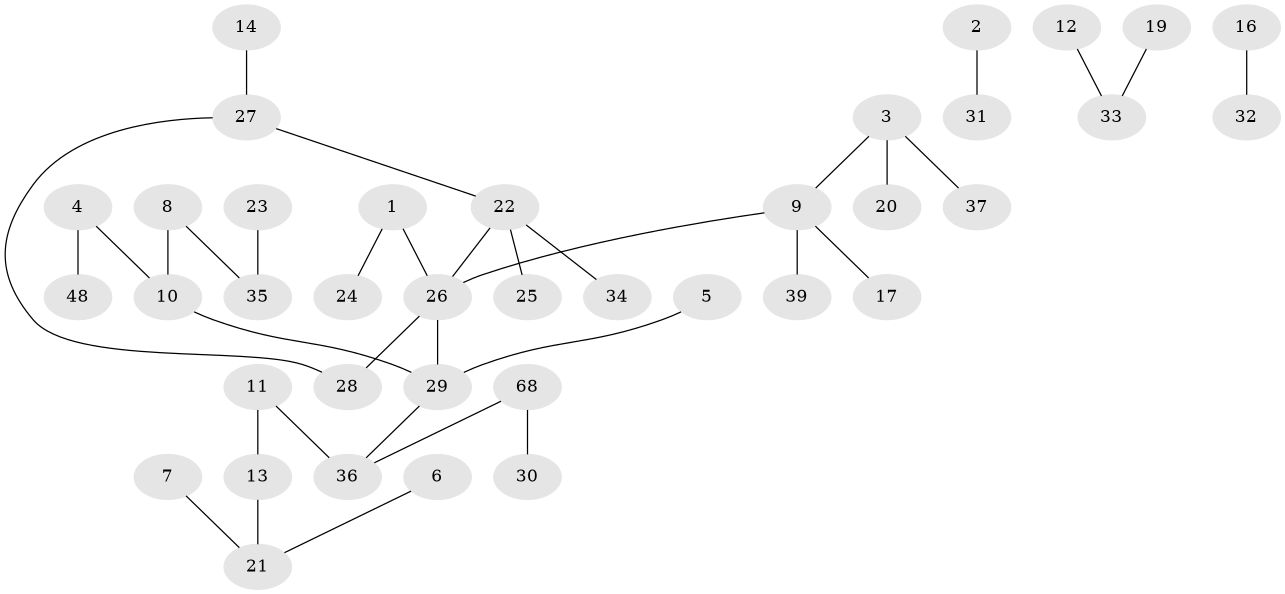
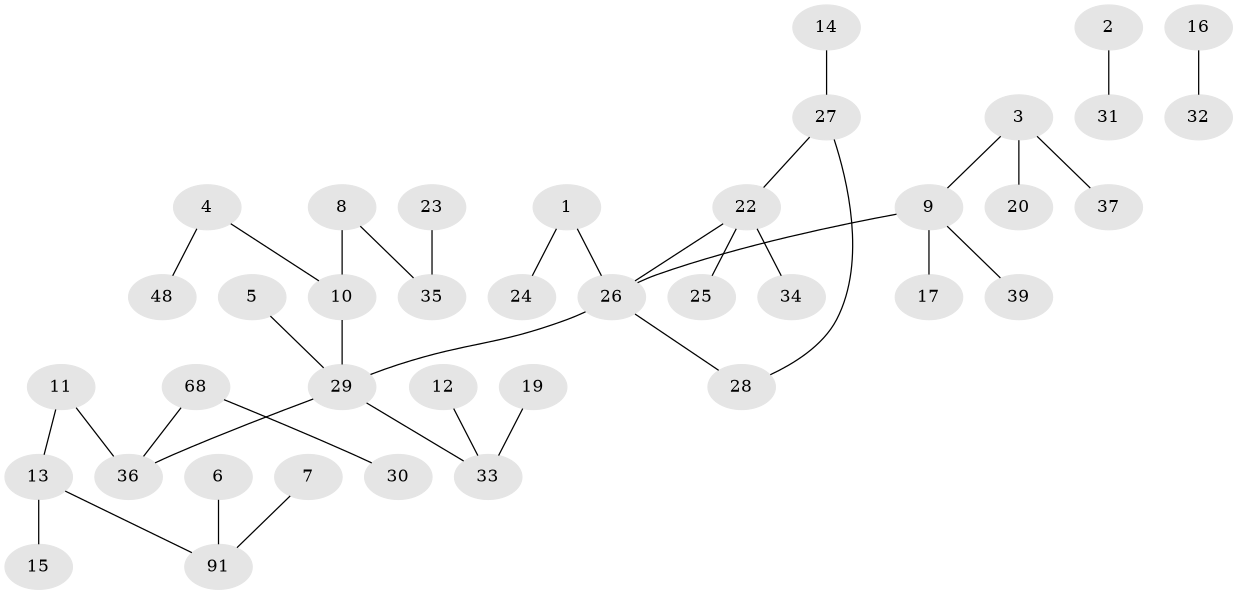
none -> (415, 432)
none -> (39, 567)
(258, 567) -> (219, 567)
